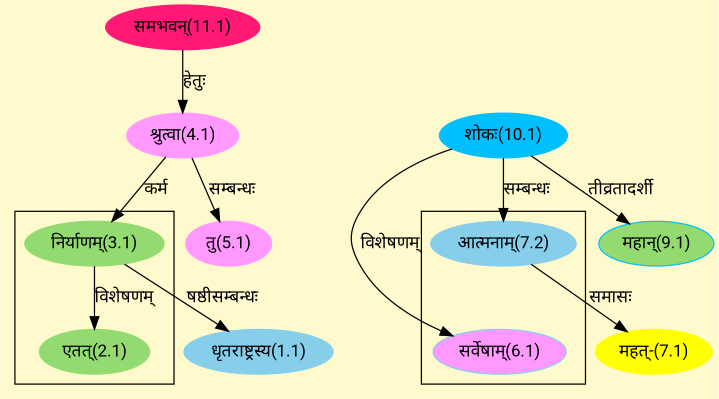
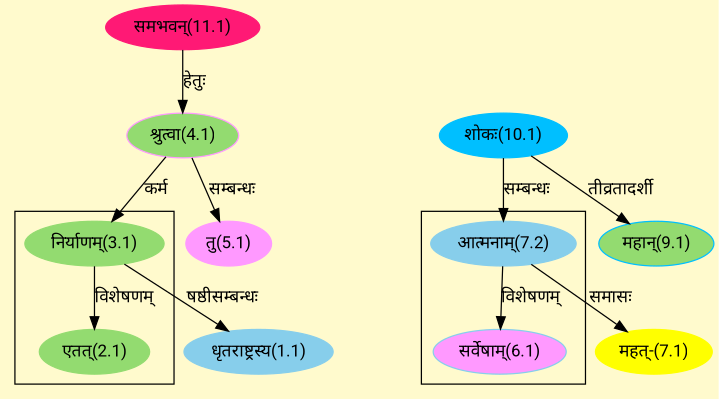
(183, 135) -> (183, 135)
(352, 235) -> (502, 291)
